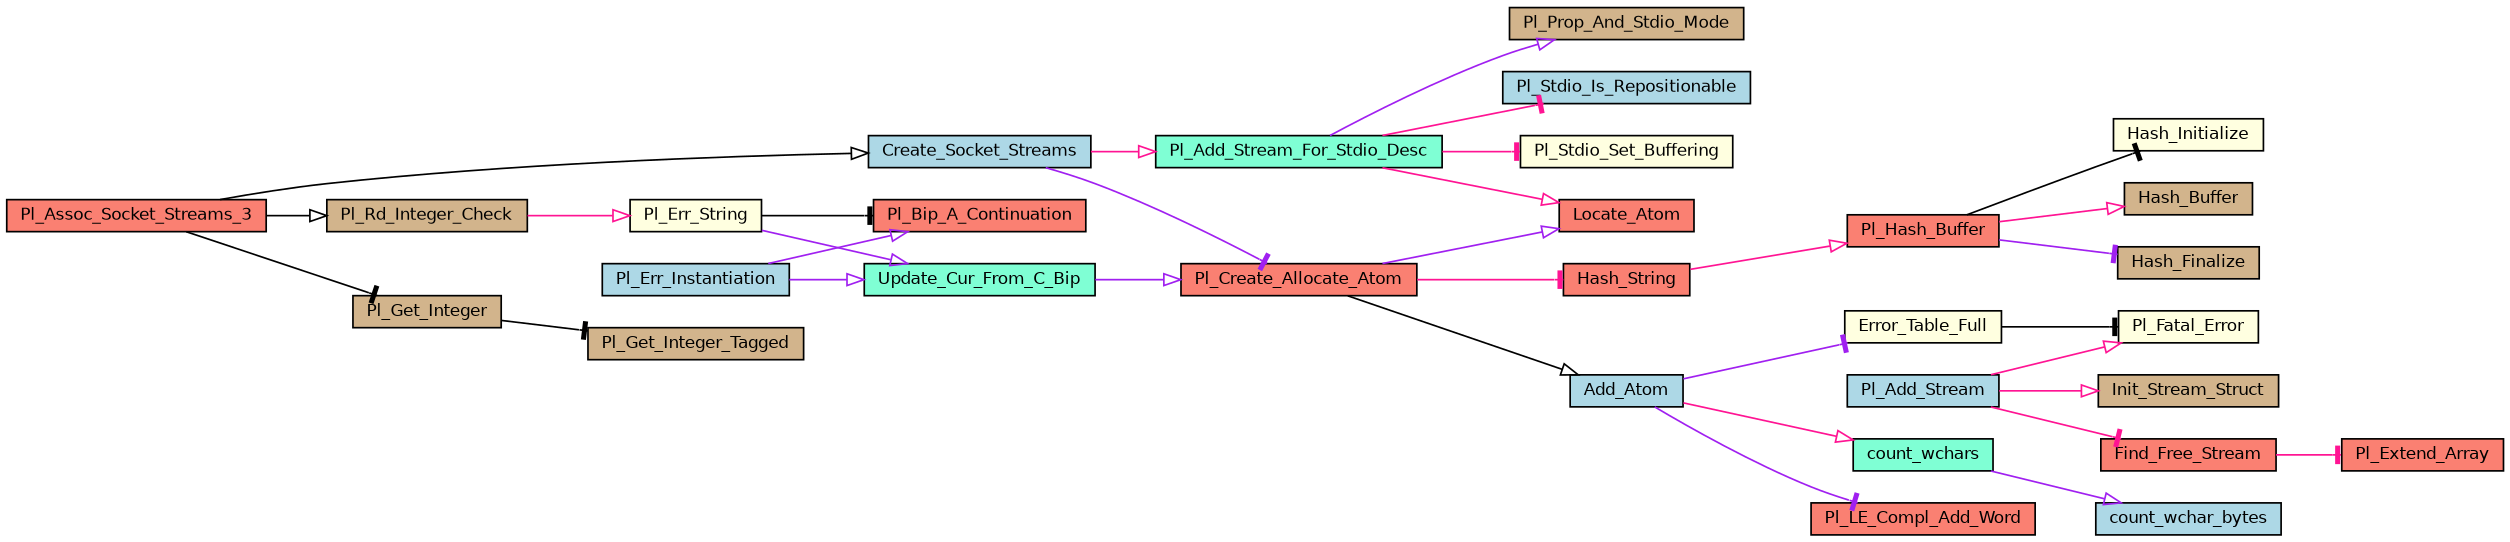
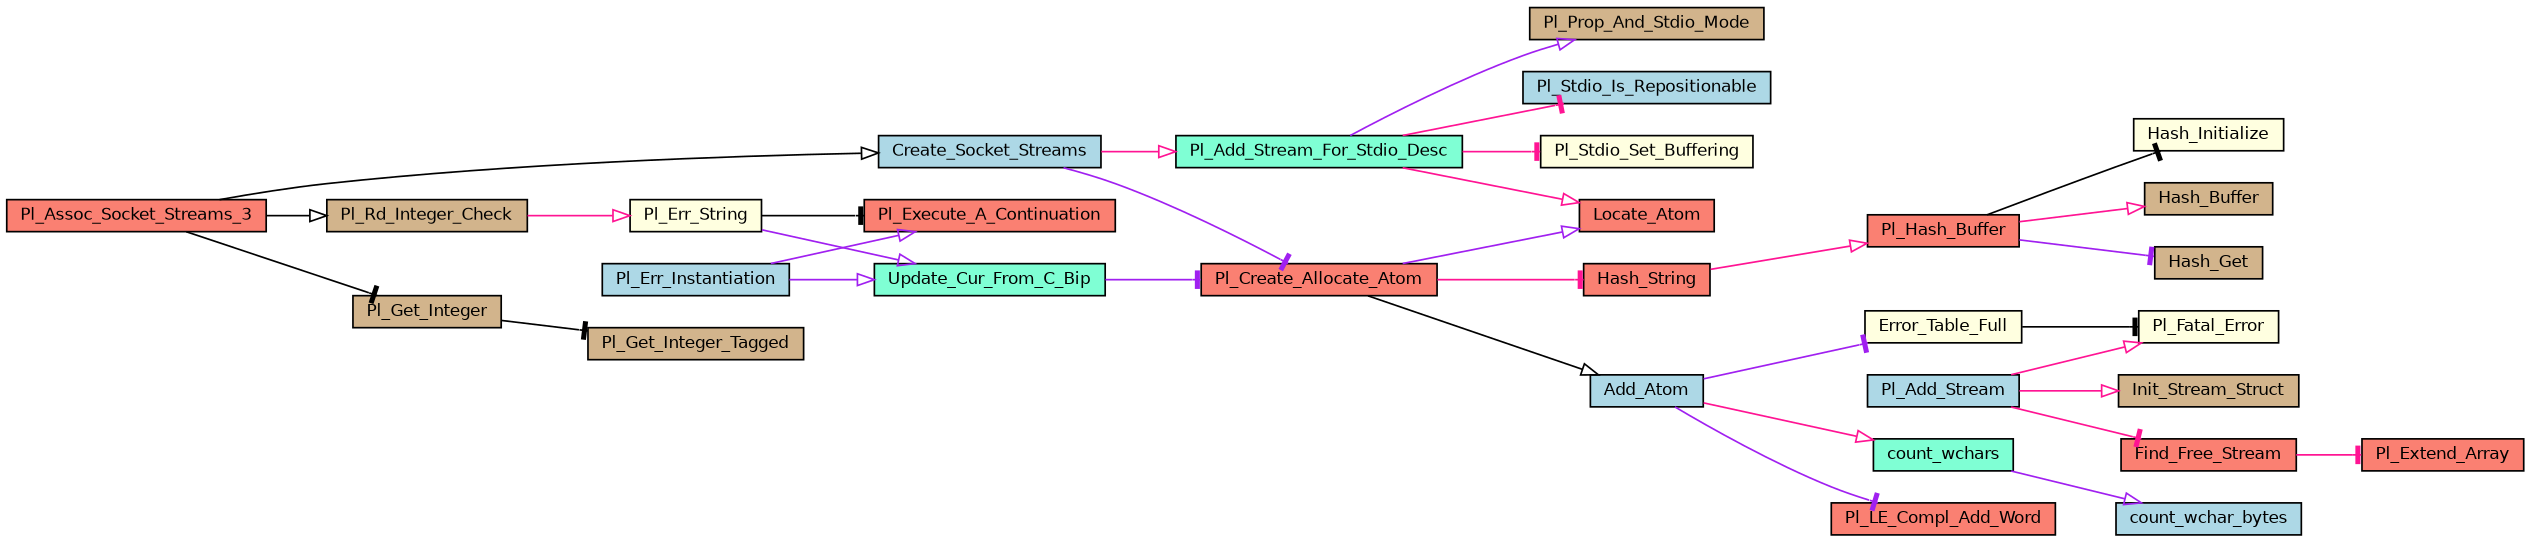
(980, 216) -> (990, 216)
(2188, 263) -> (2209, 263)
(1129, 280) -> (1149, 280)
